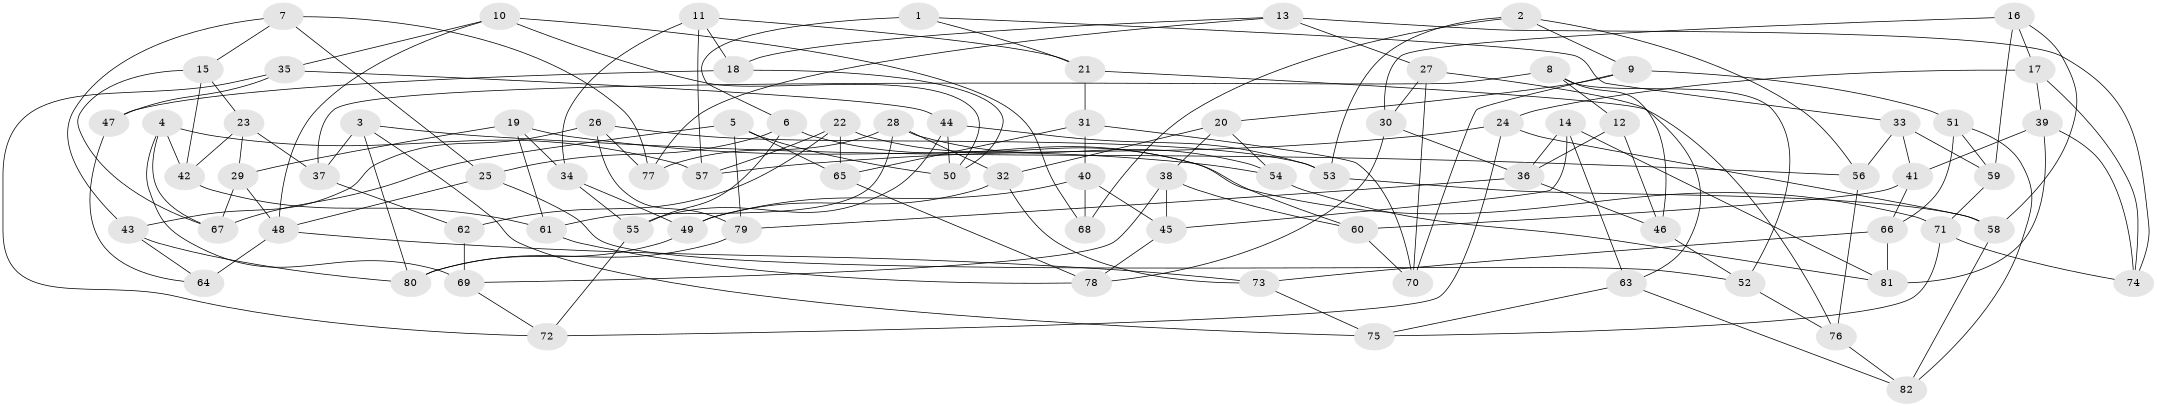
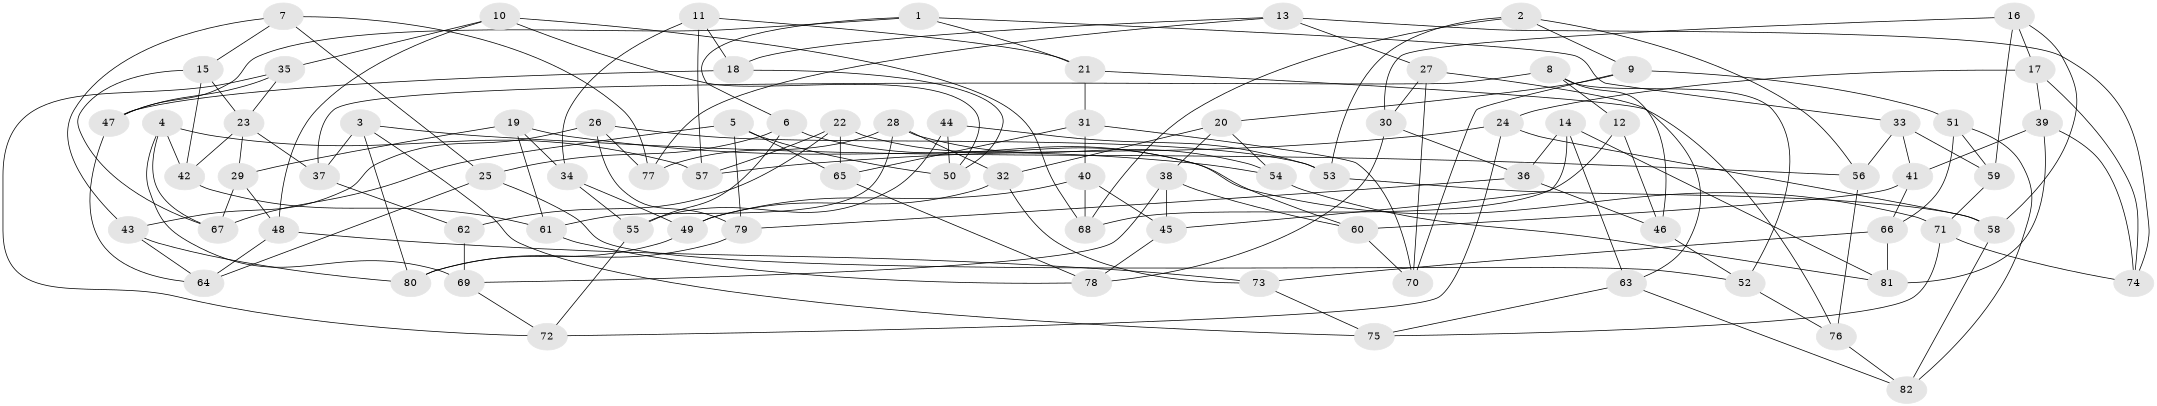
none -> (503, 30)
(572, 83) -> (264, 96)
(1560, 156) -> (1449, 209)
(399, 199) -> (345, 230)
